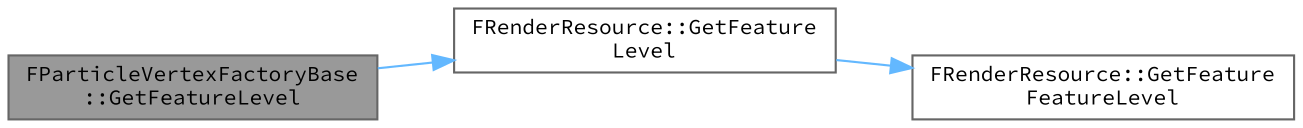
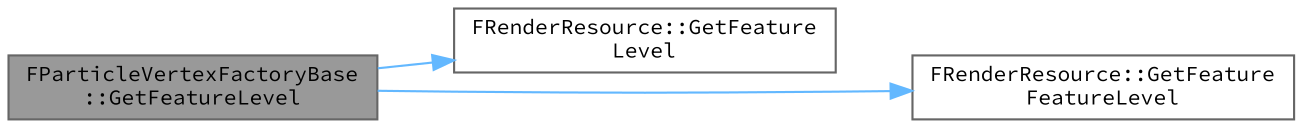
(864, 63) -> (634, 93)
